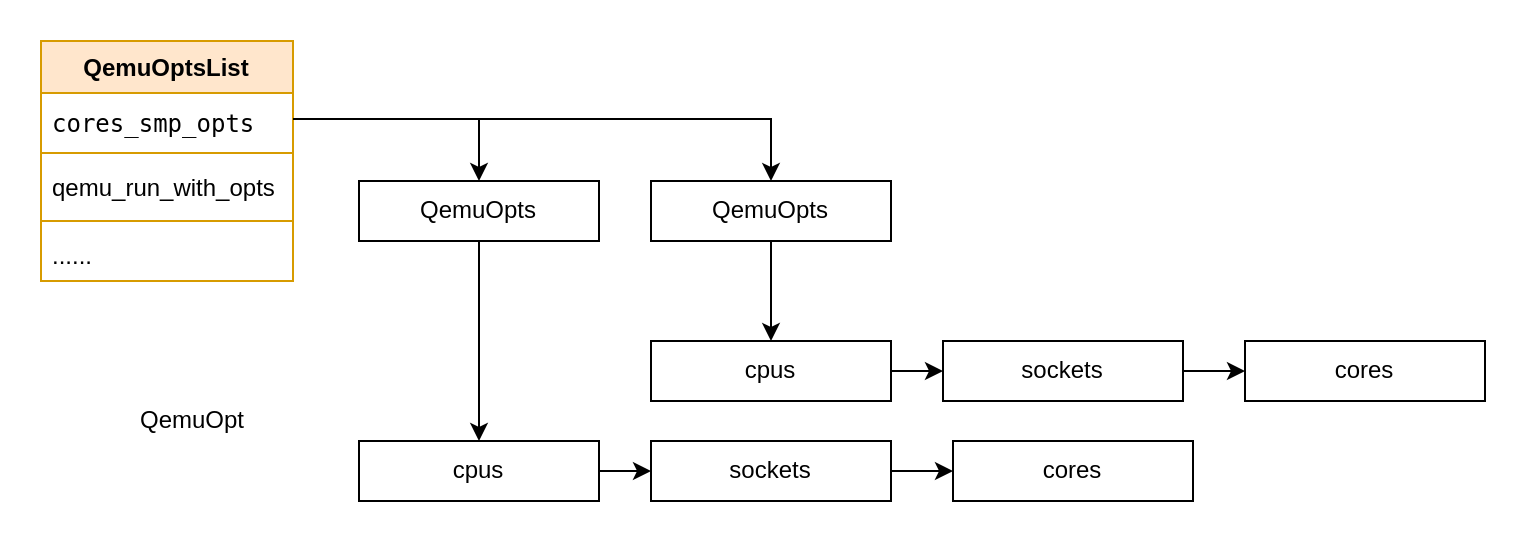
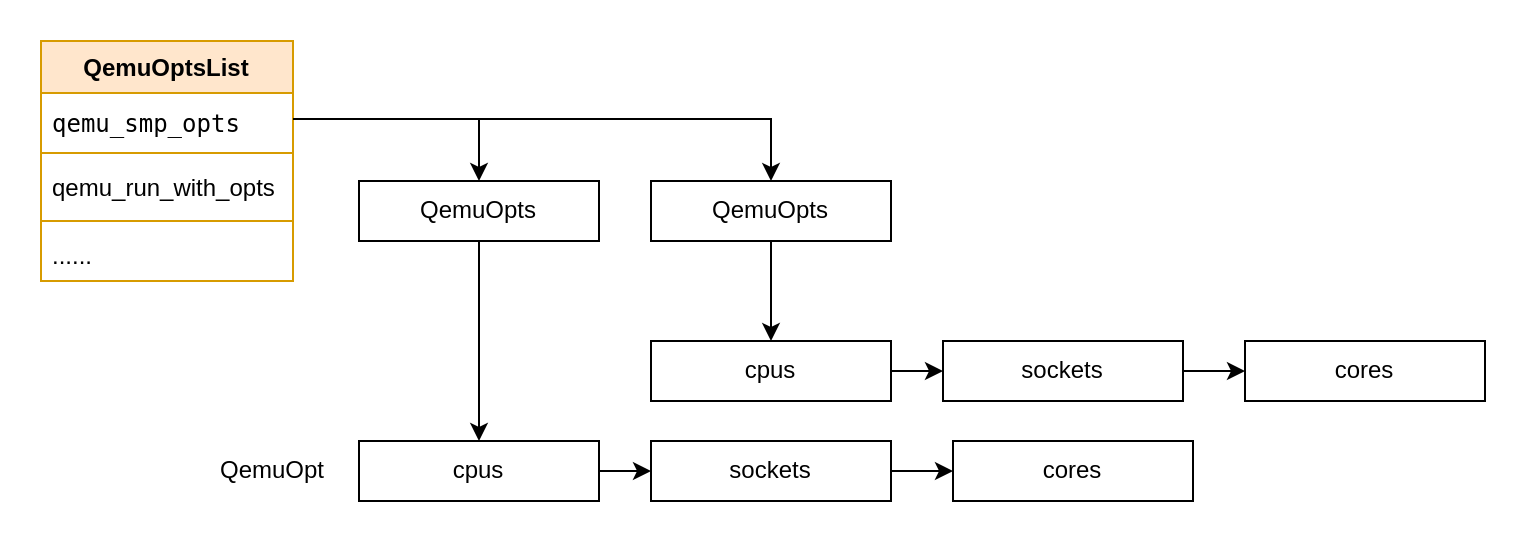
(147, 121) -> (140, 121)
(193, 421) -> (273, 471)
